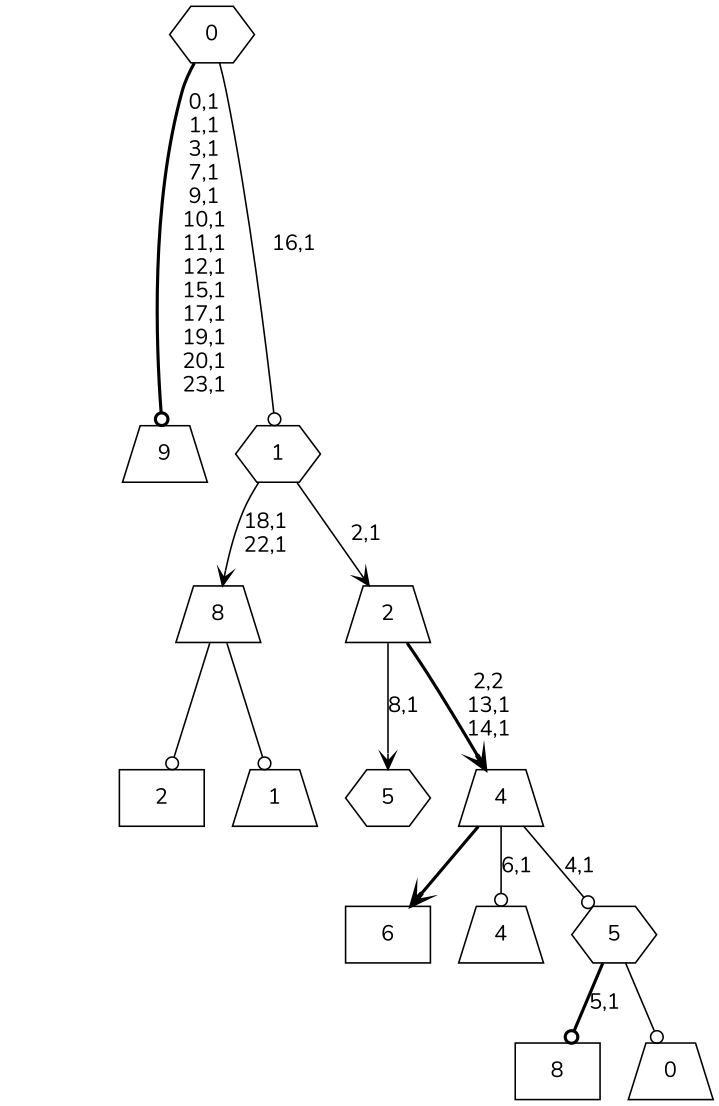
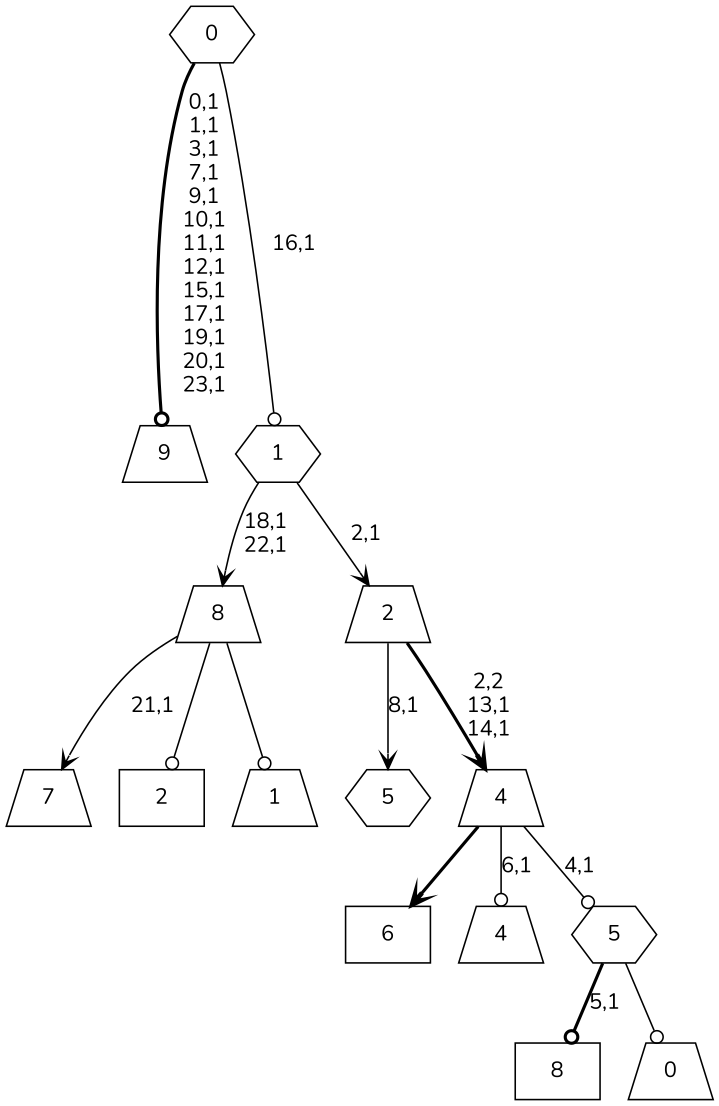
none -> (49, 798)
